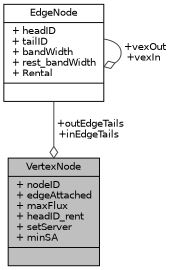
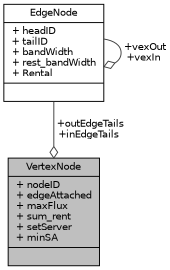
(50, 217) -> (44, 217)
